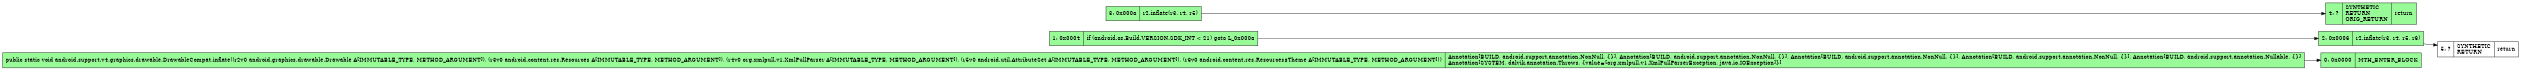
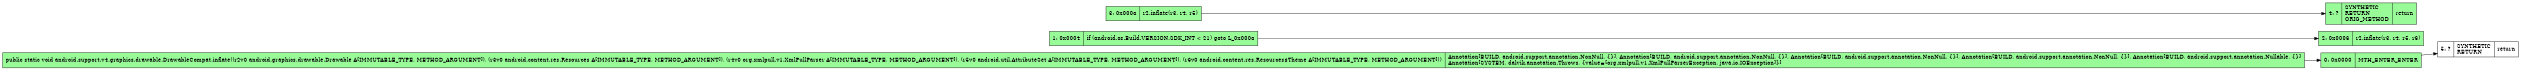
(2367, 19) -> (2367, 19)
(2429, 44) -> (2427, 55)
(2388, 60) -> (2388, 60)
